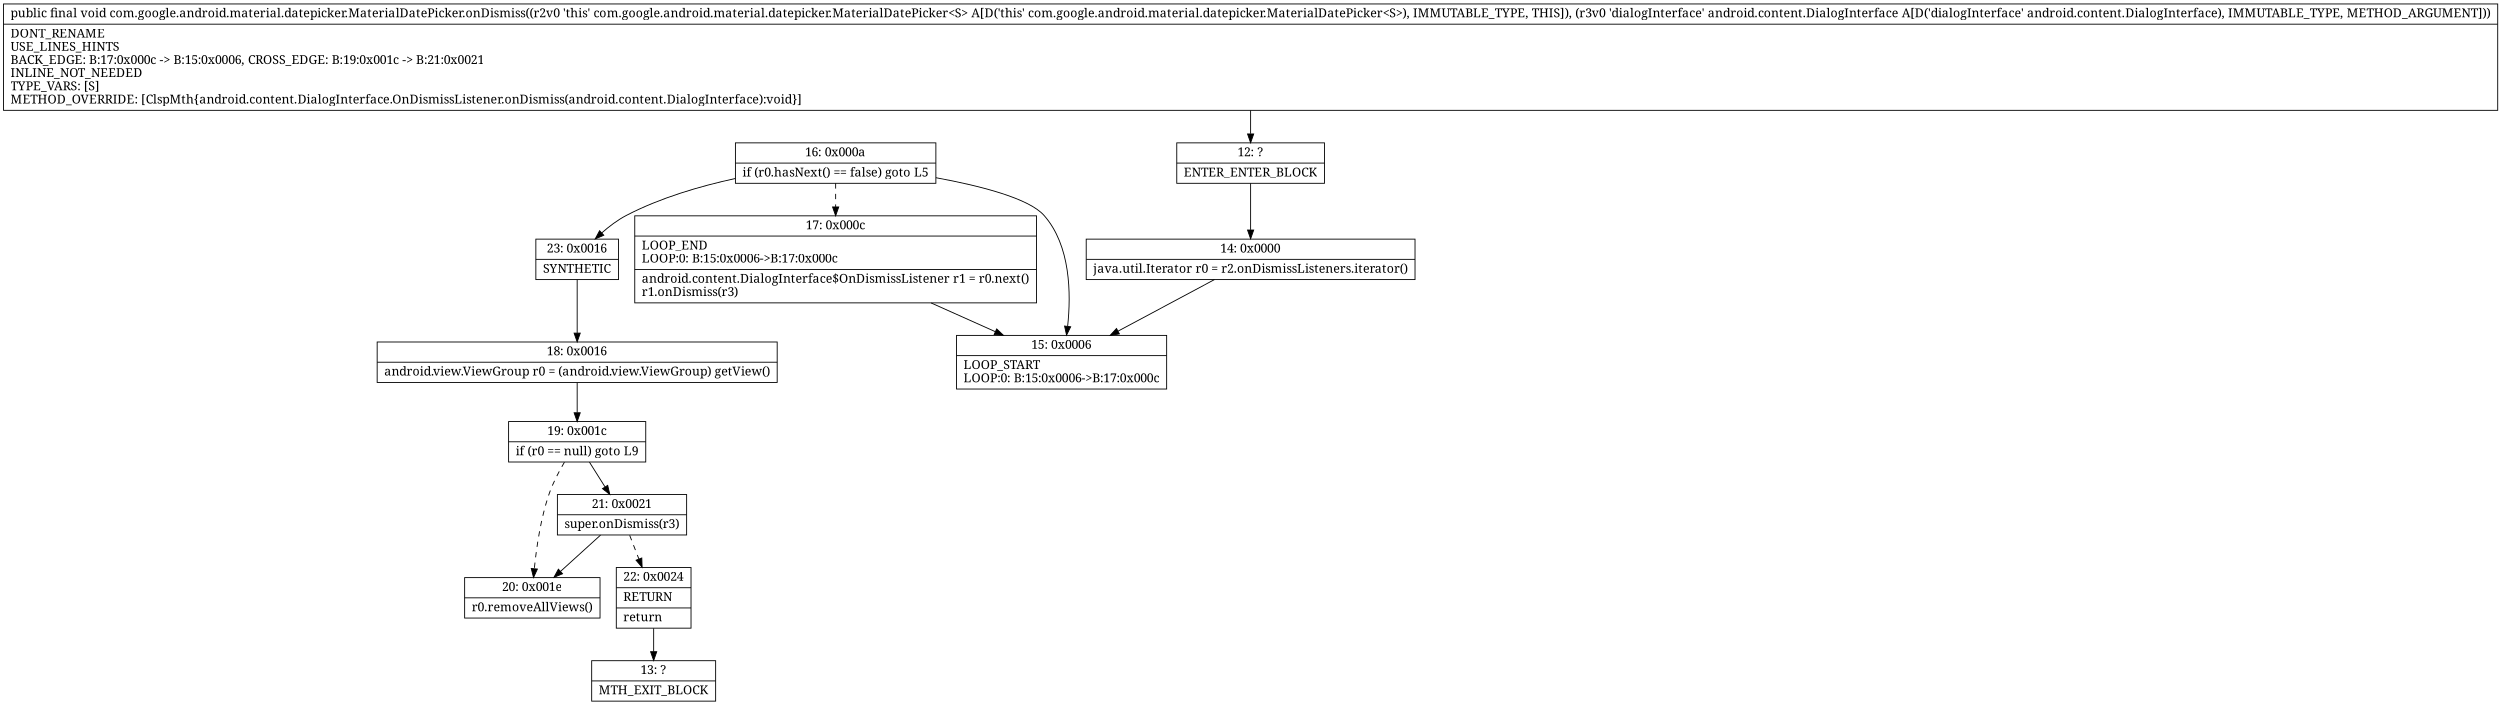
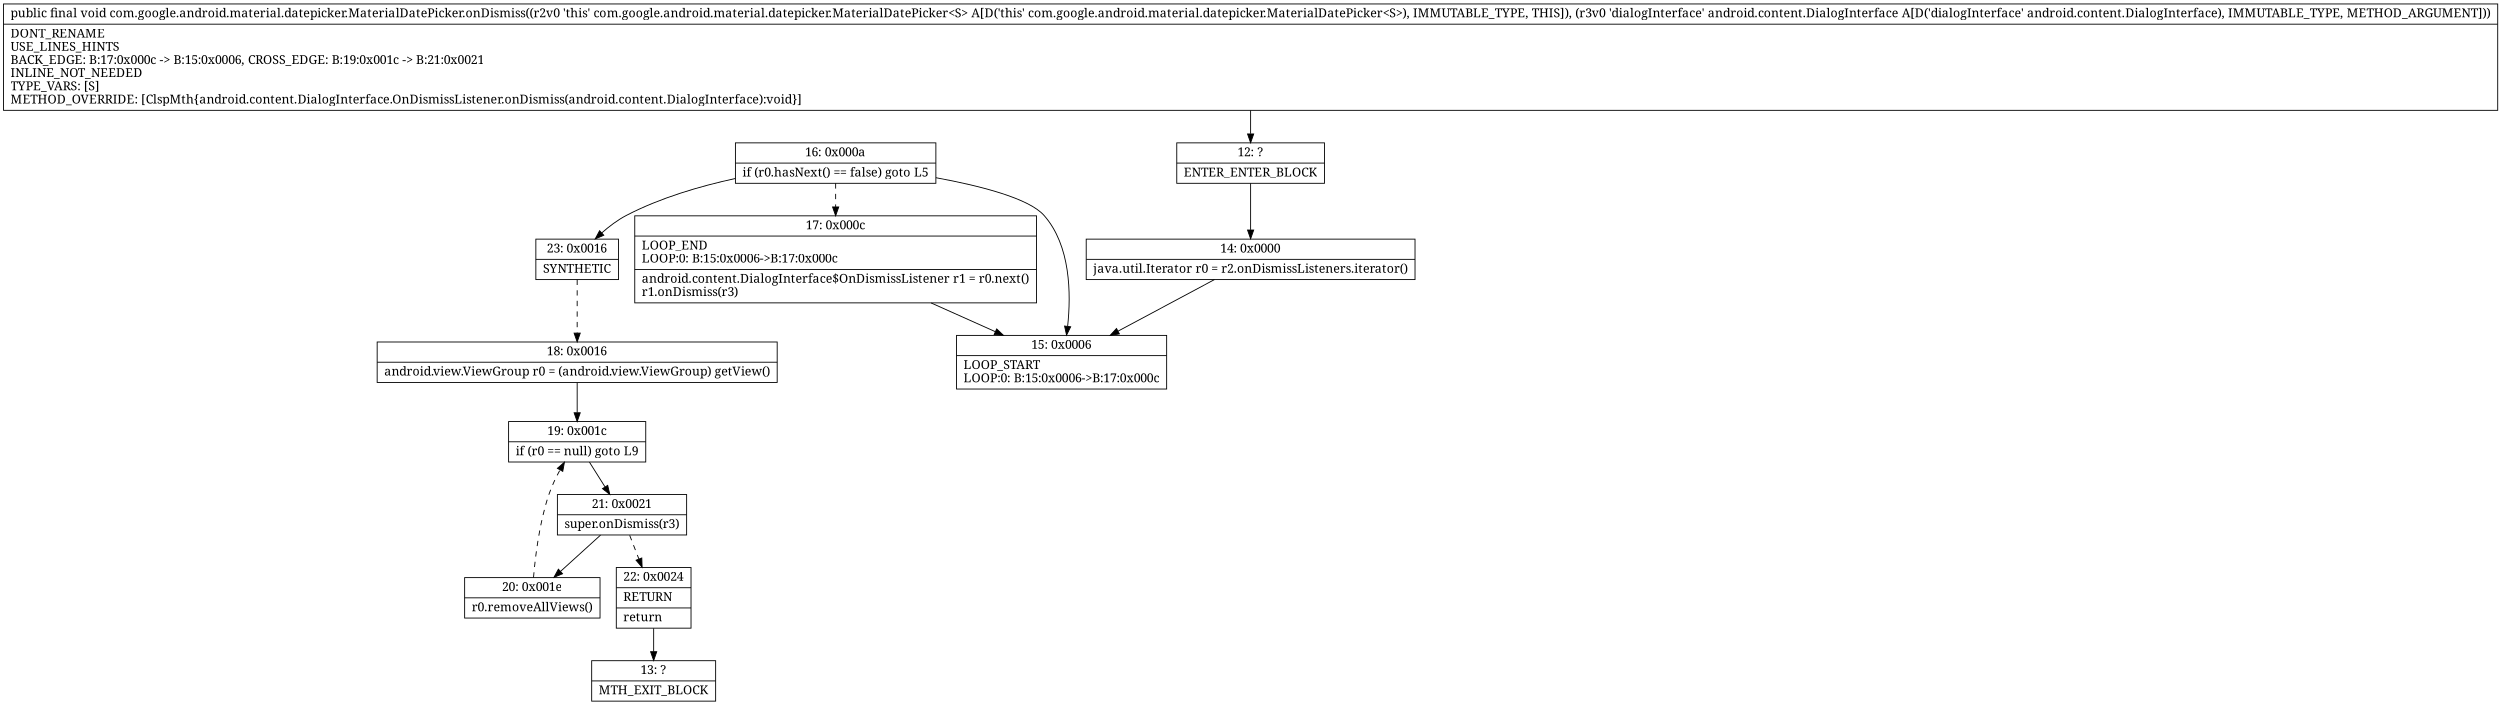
(577, 306) -> (577, 306)
(543, 514) -> (541, 522)
